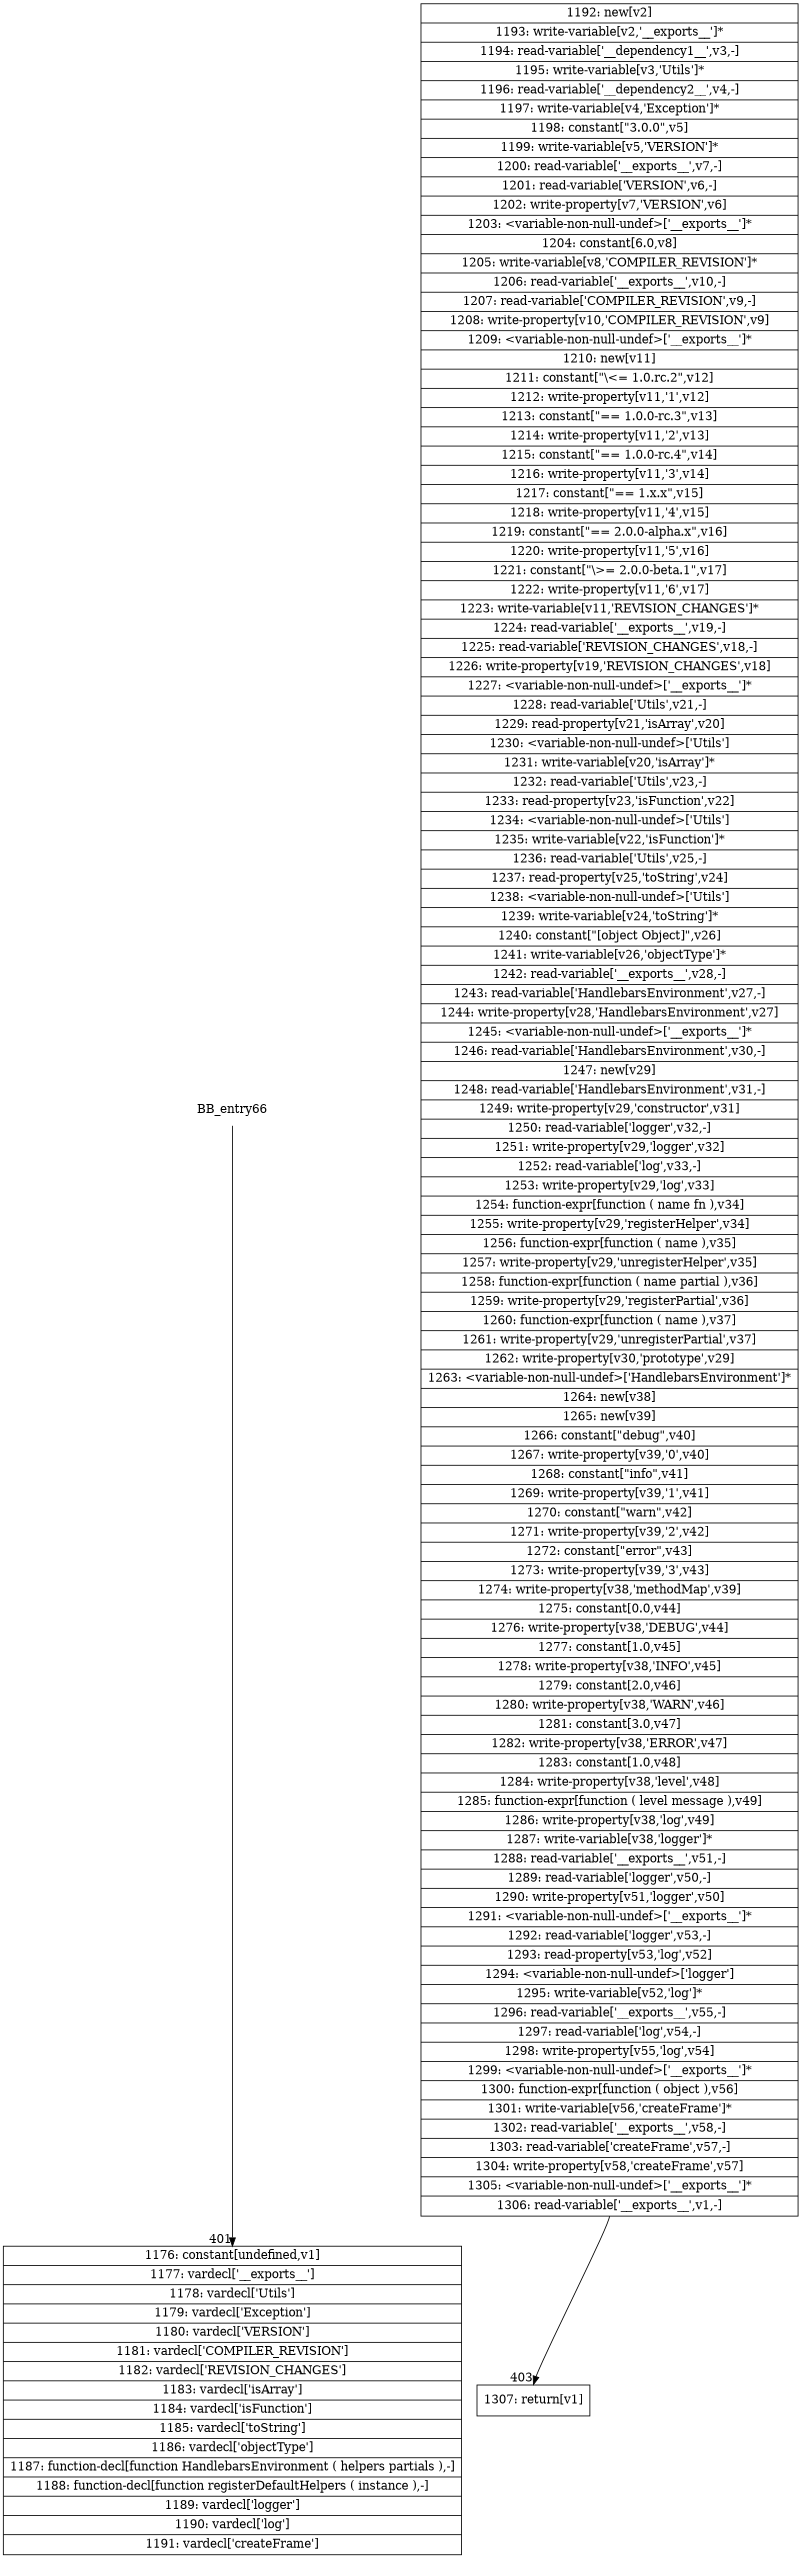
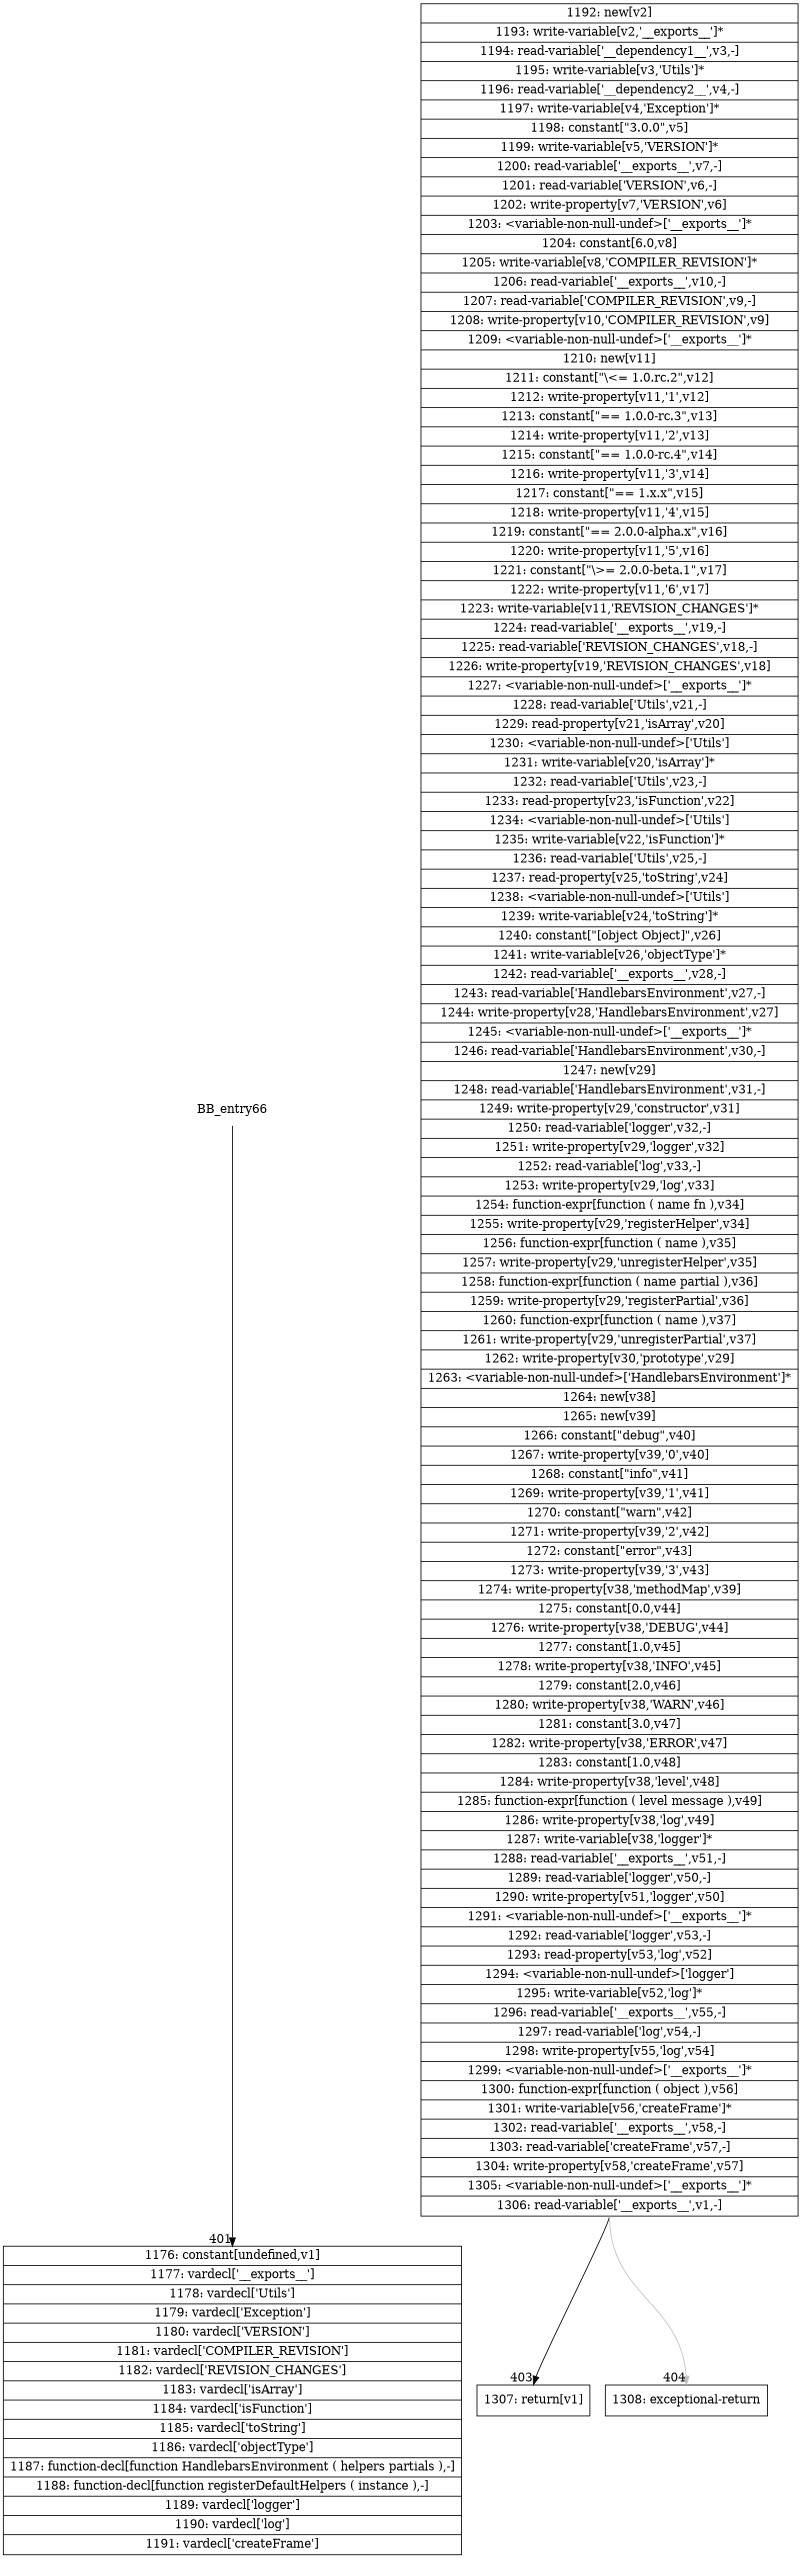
none -> (686, 2400)
